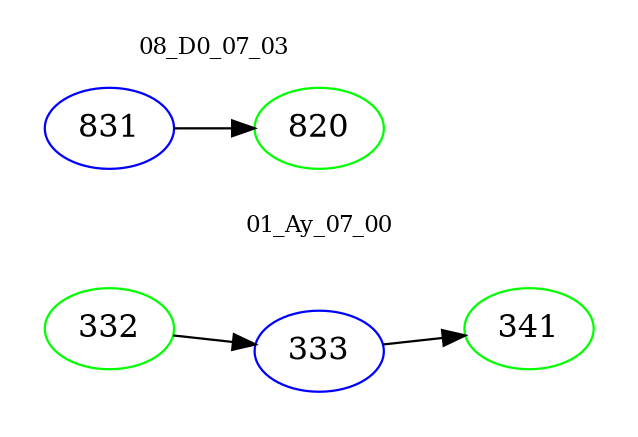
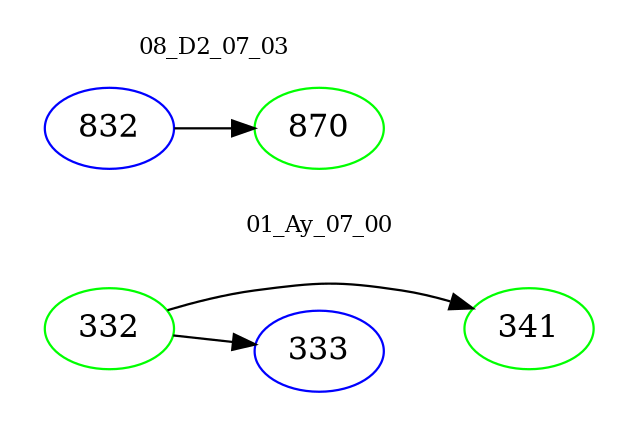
(214, 48) -> (214, 48)
(109, 128) -> (109, 128)
(319, 128) -> (319, 128)
(413, 341) -> (308, 284)
